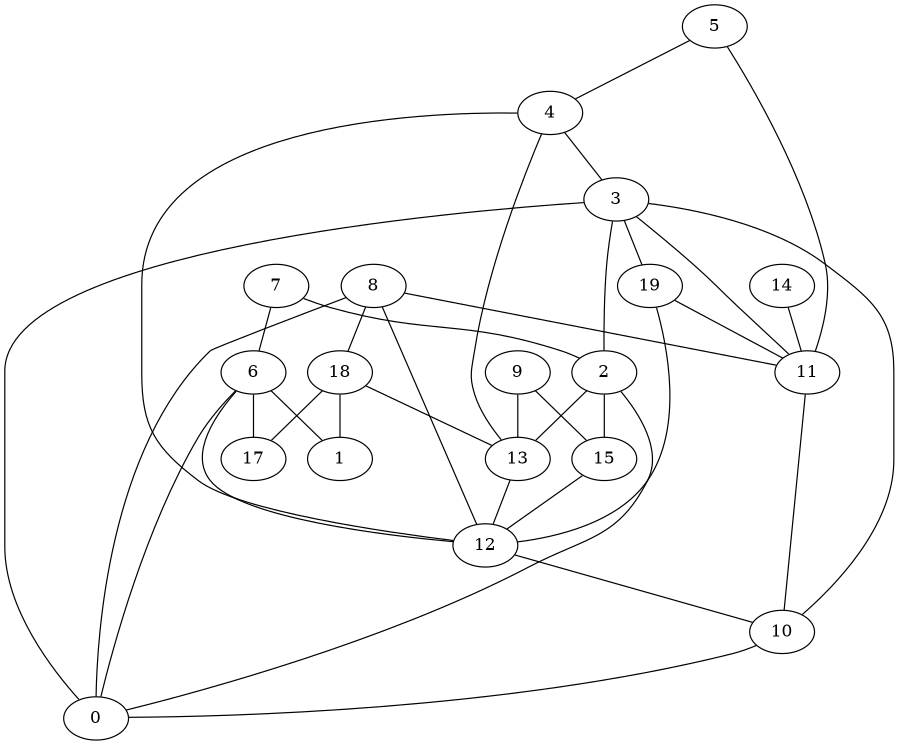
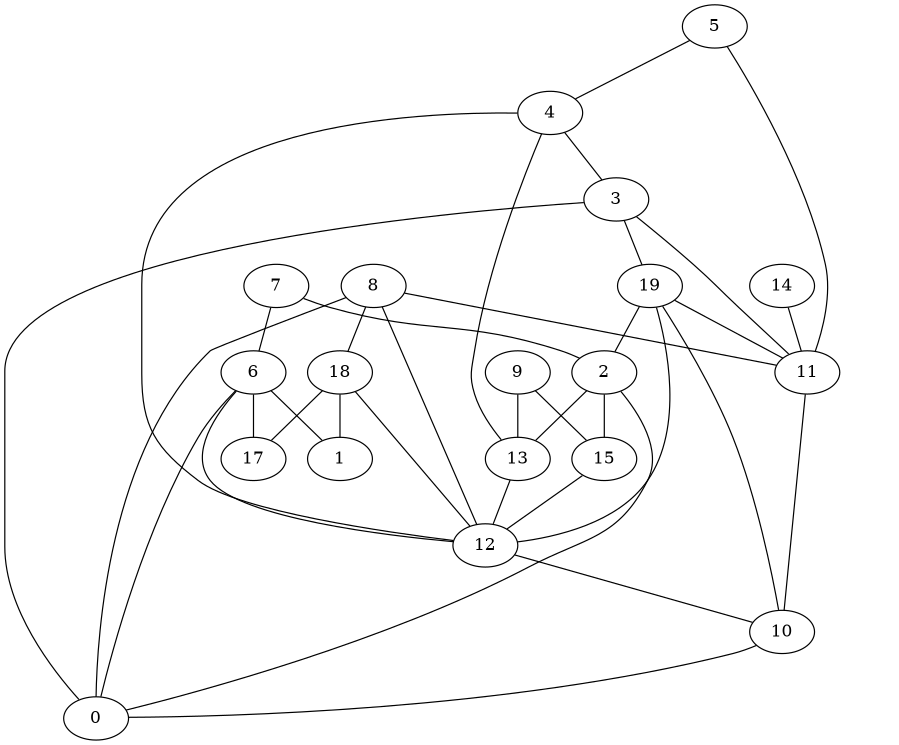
(605, 286) -> (628, 328)
(892, 347) -> (738, 451)
(419, 411) -> (413, 459)
